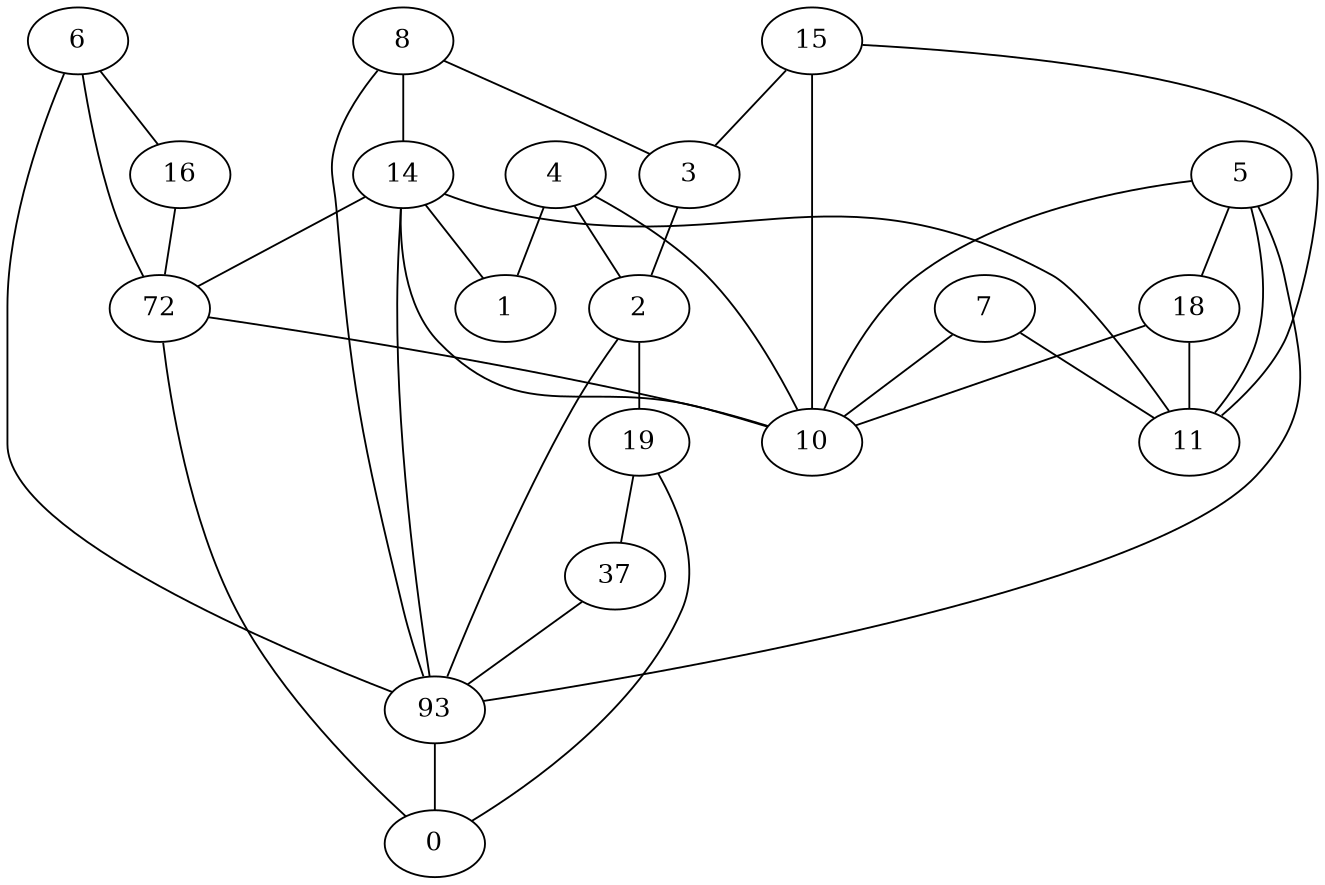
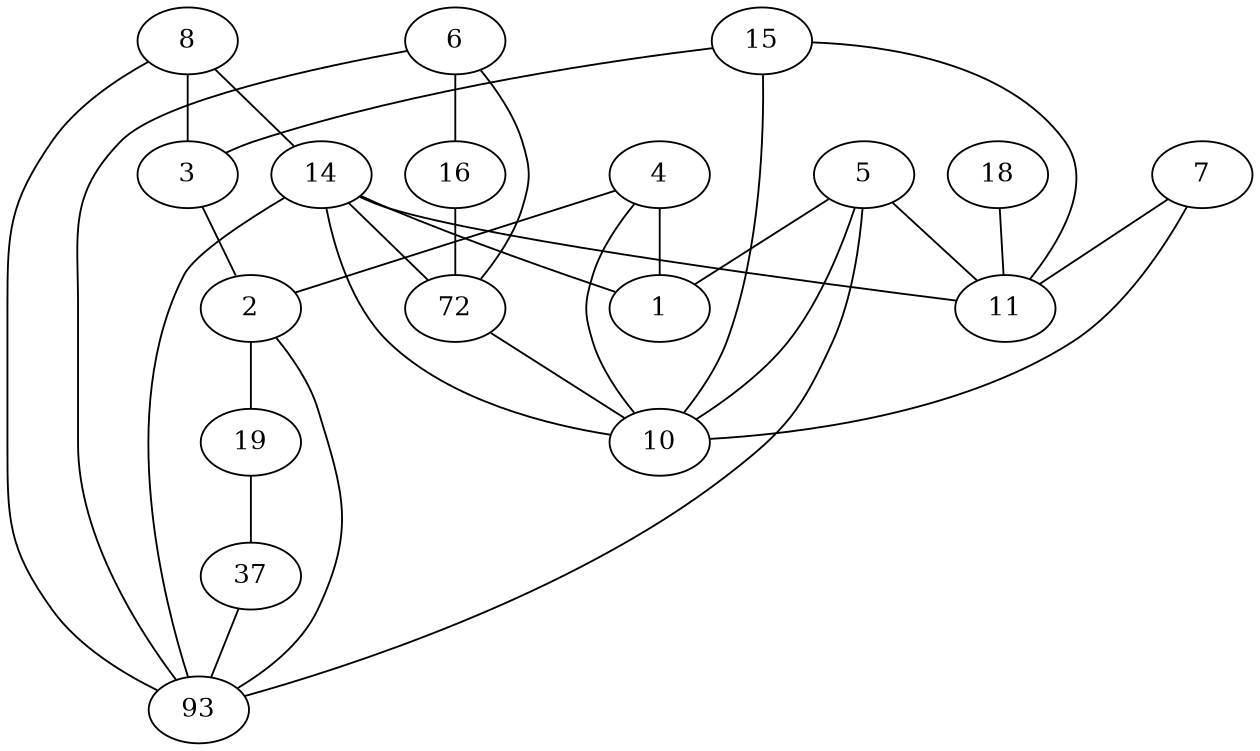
(1215, 242) -> (765, 240)
(1001, 375) -> none
(435, 844) -> none
